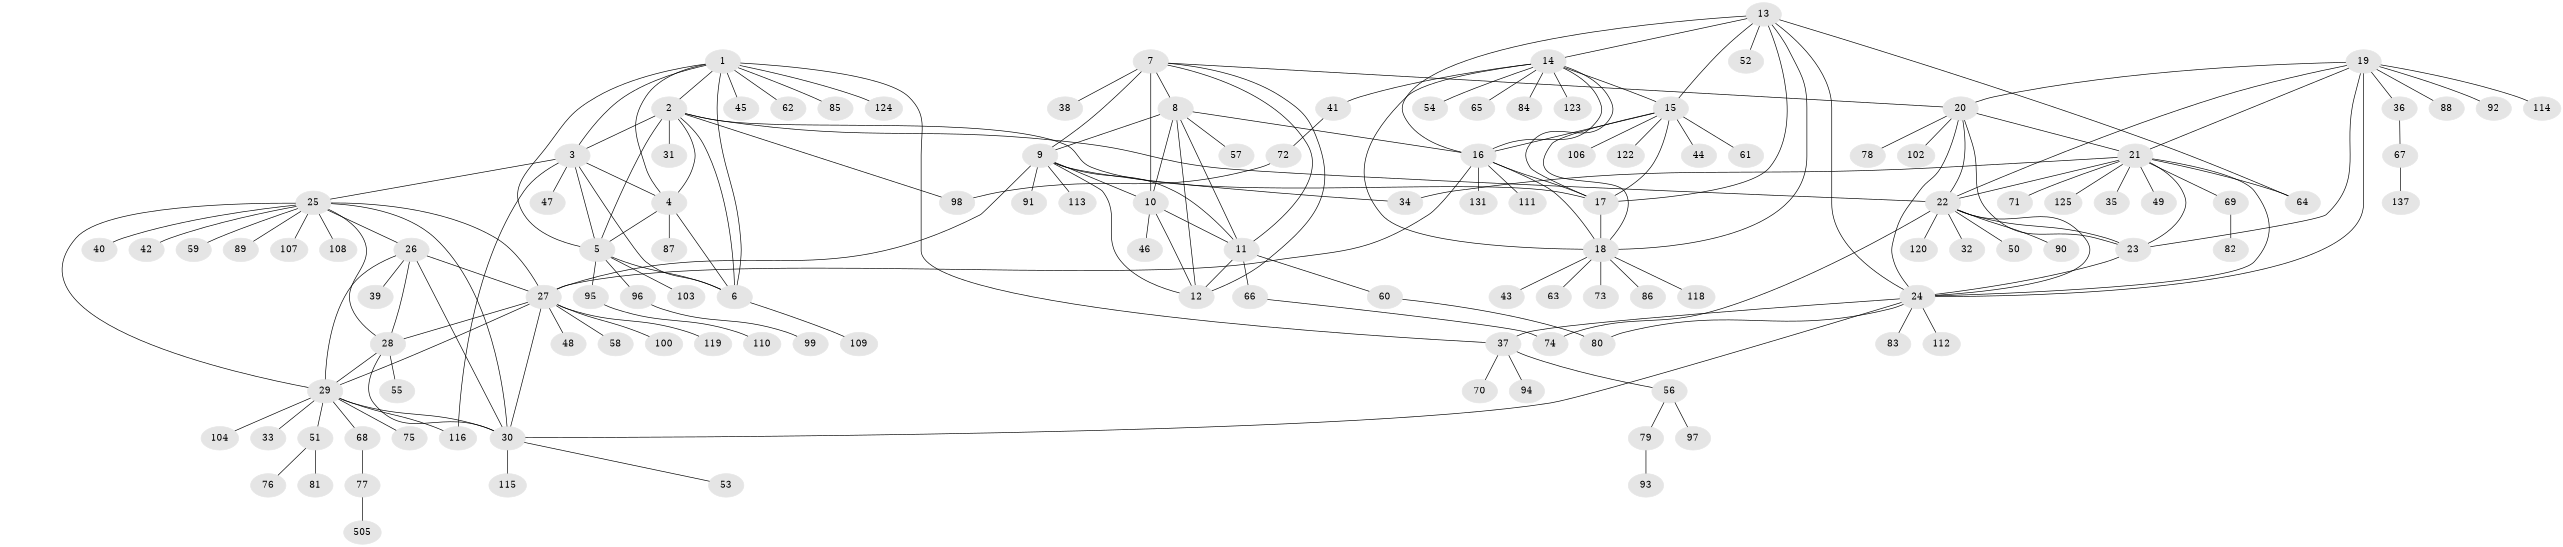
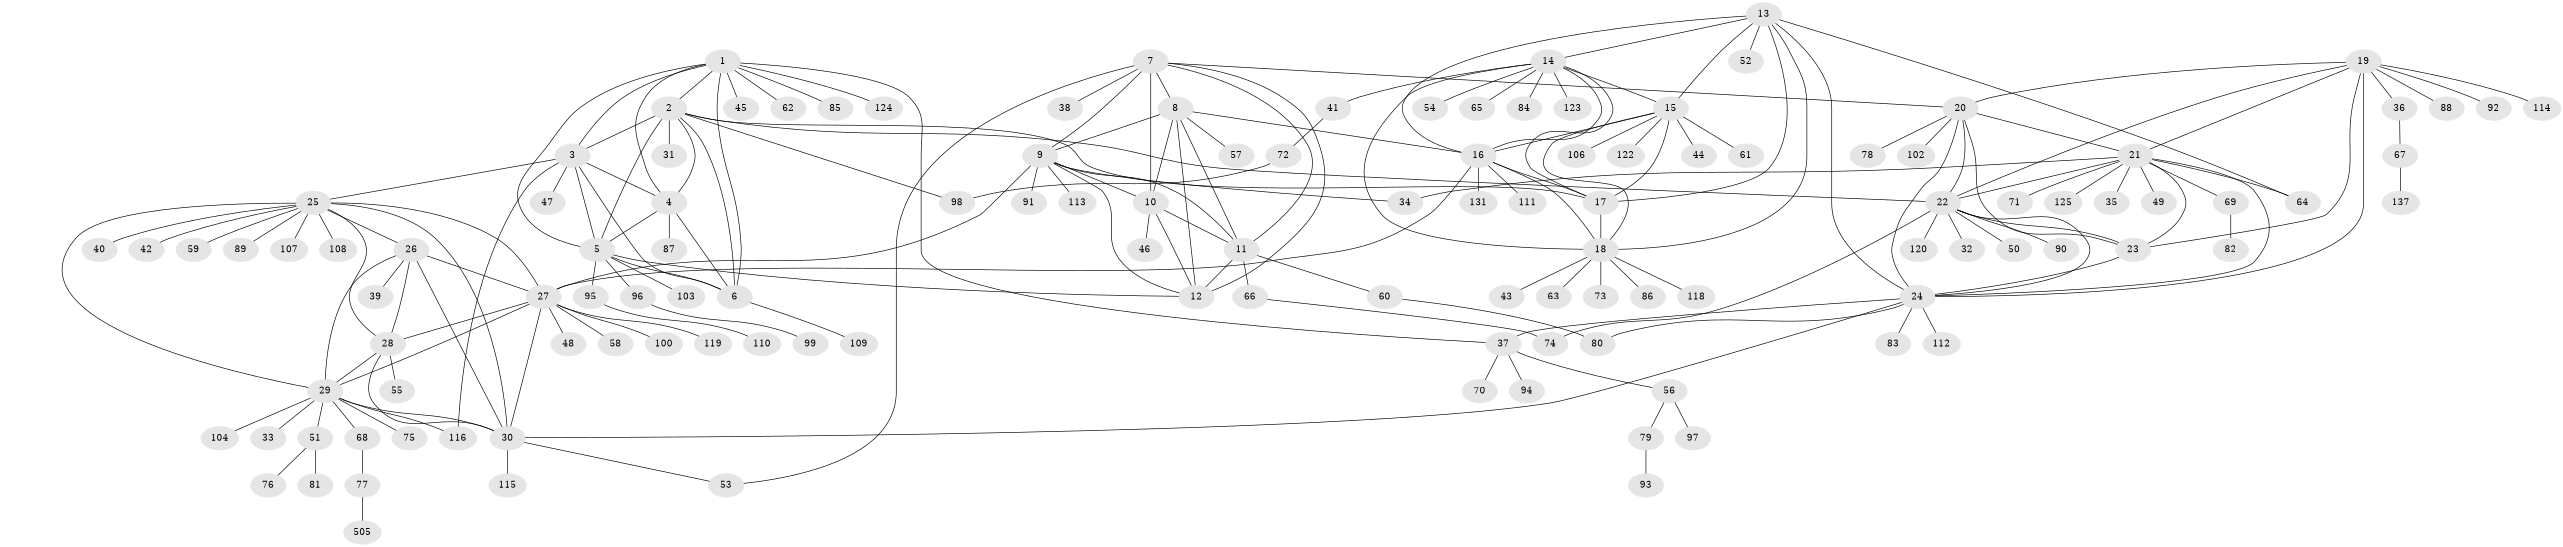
none -> (896, 256)
none -> (881, 285)
